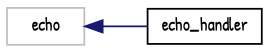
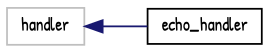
(46, 26) -> (46, 26)
